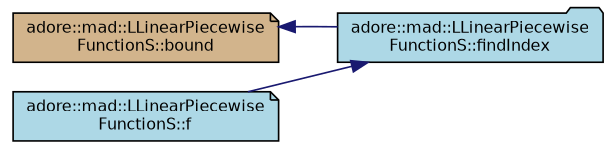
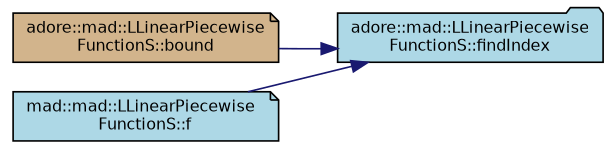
(316, 27) -> (300, 49)
(146, 116) -> (146, 116)
